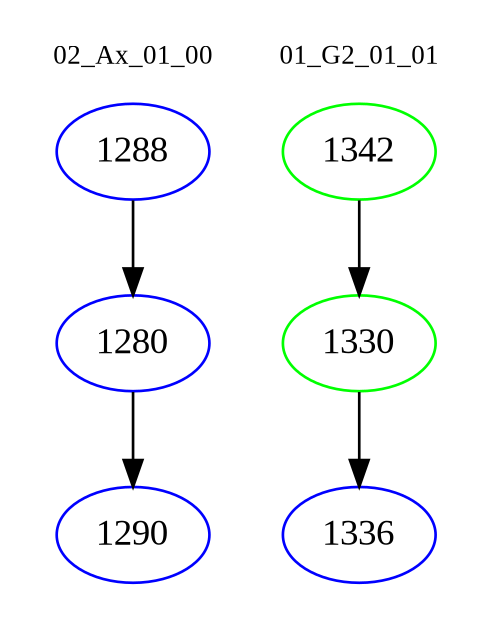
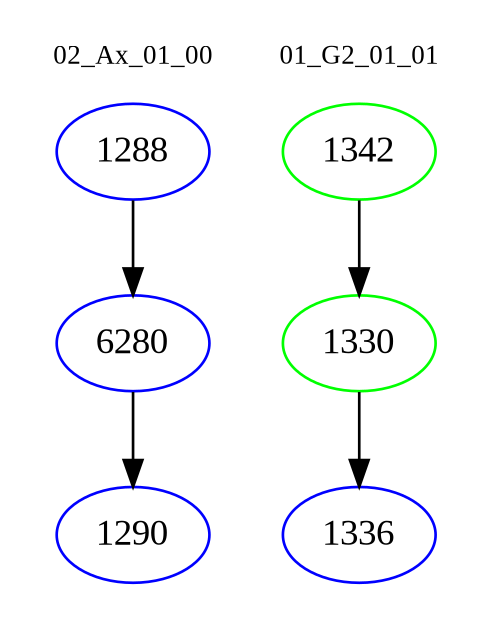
(133, 343) -> (133, 343)
